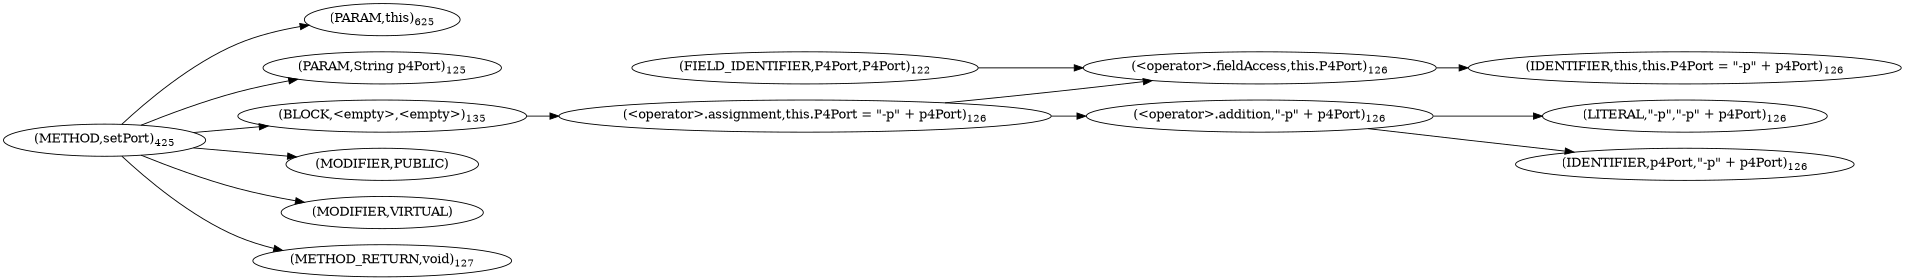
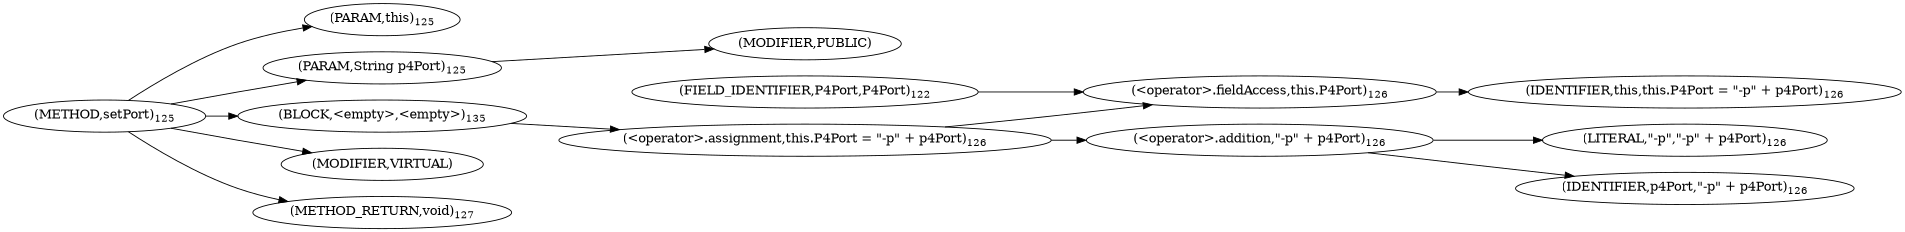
(425, 18) -> (425, 18)
(165, 139) -> (165, 115)
(241, 152) -> (598, 56)
